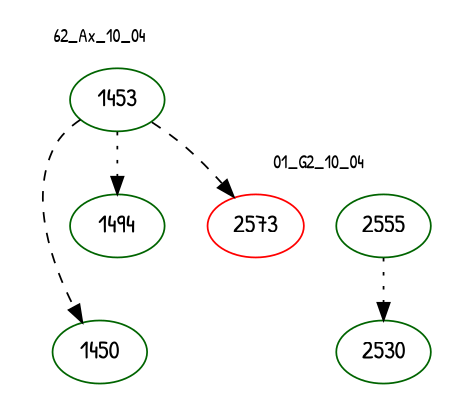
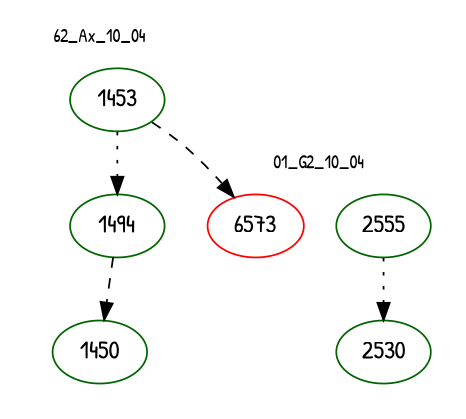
(43, 210) -> (110, 280)
(256, 226) -> (256, 226)
